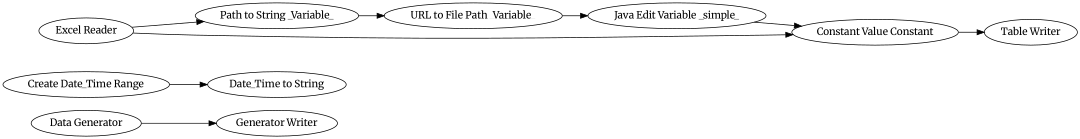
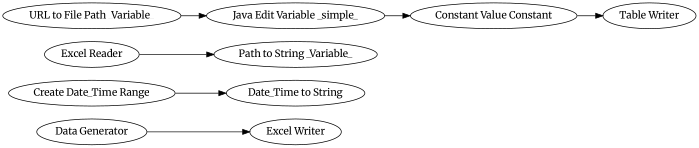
(368, 16) -> none
(459, 38) -> none
(277, 123) -> (296, 132)
